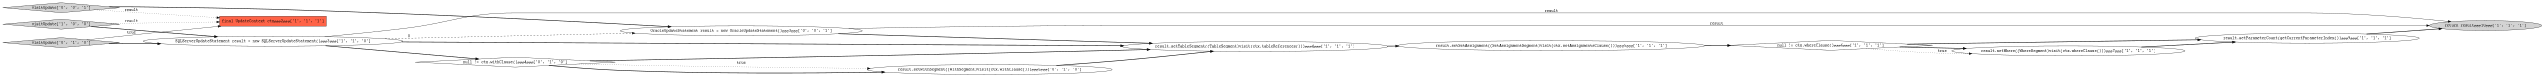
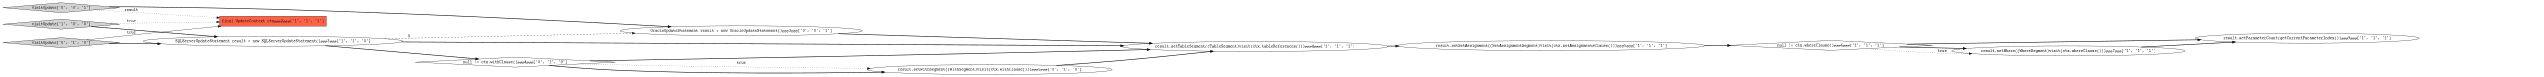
(131, 21) -> (131, 21)
(2486, 26) -> none
